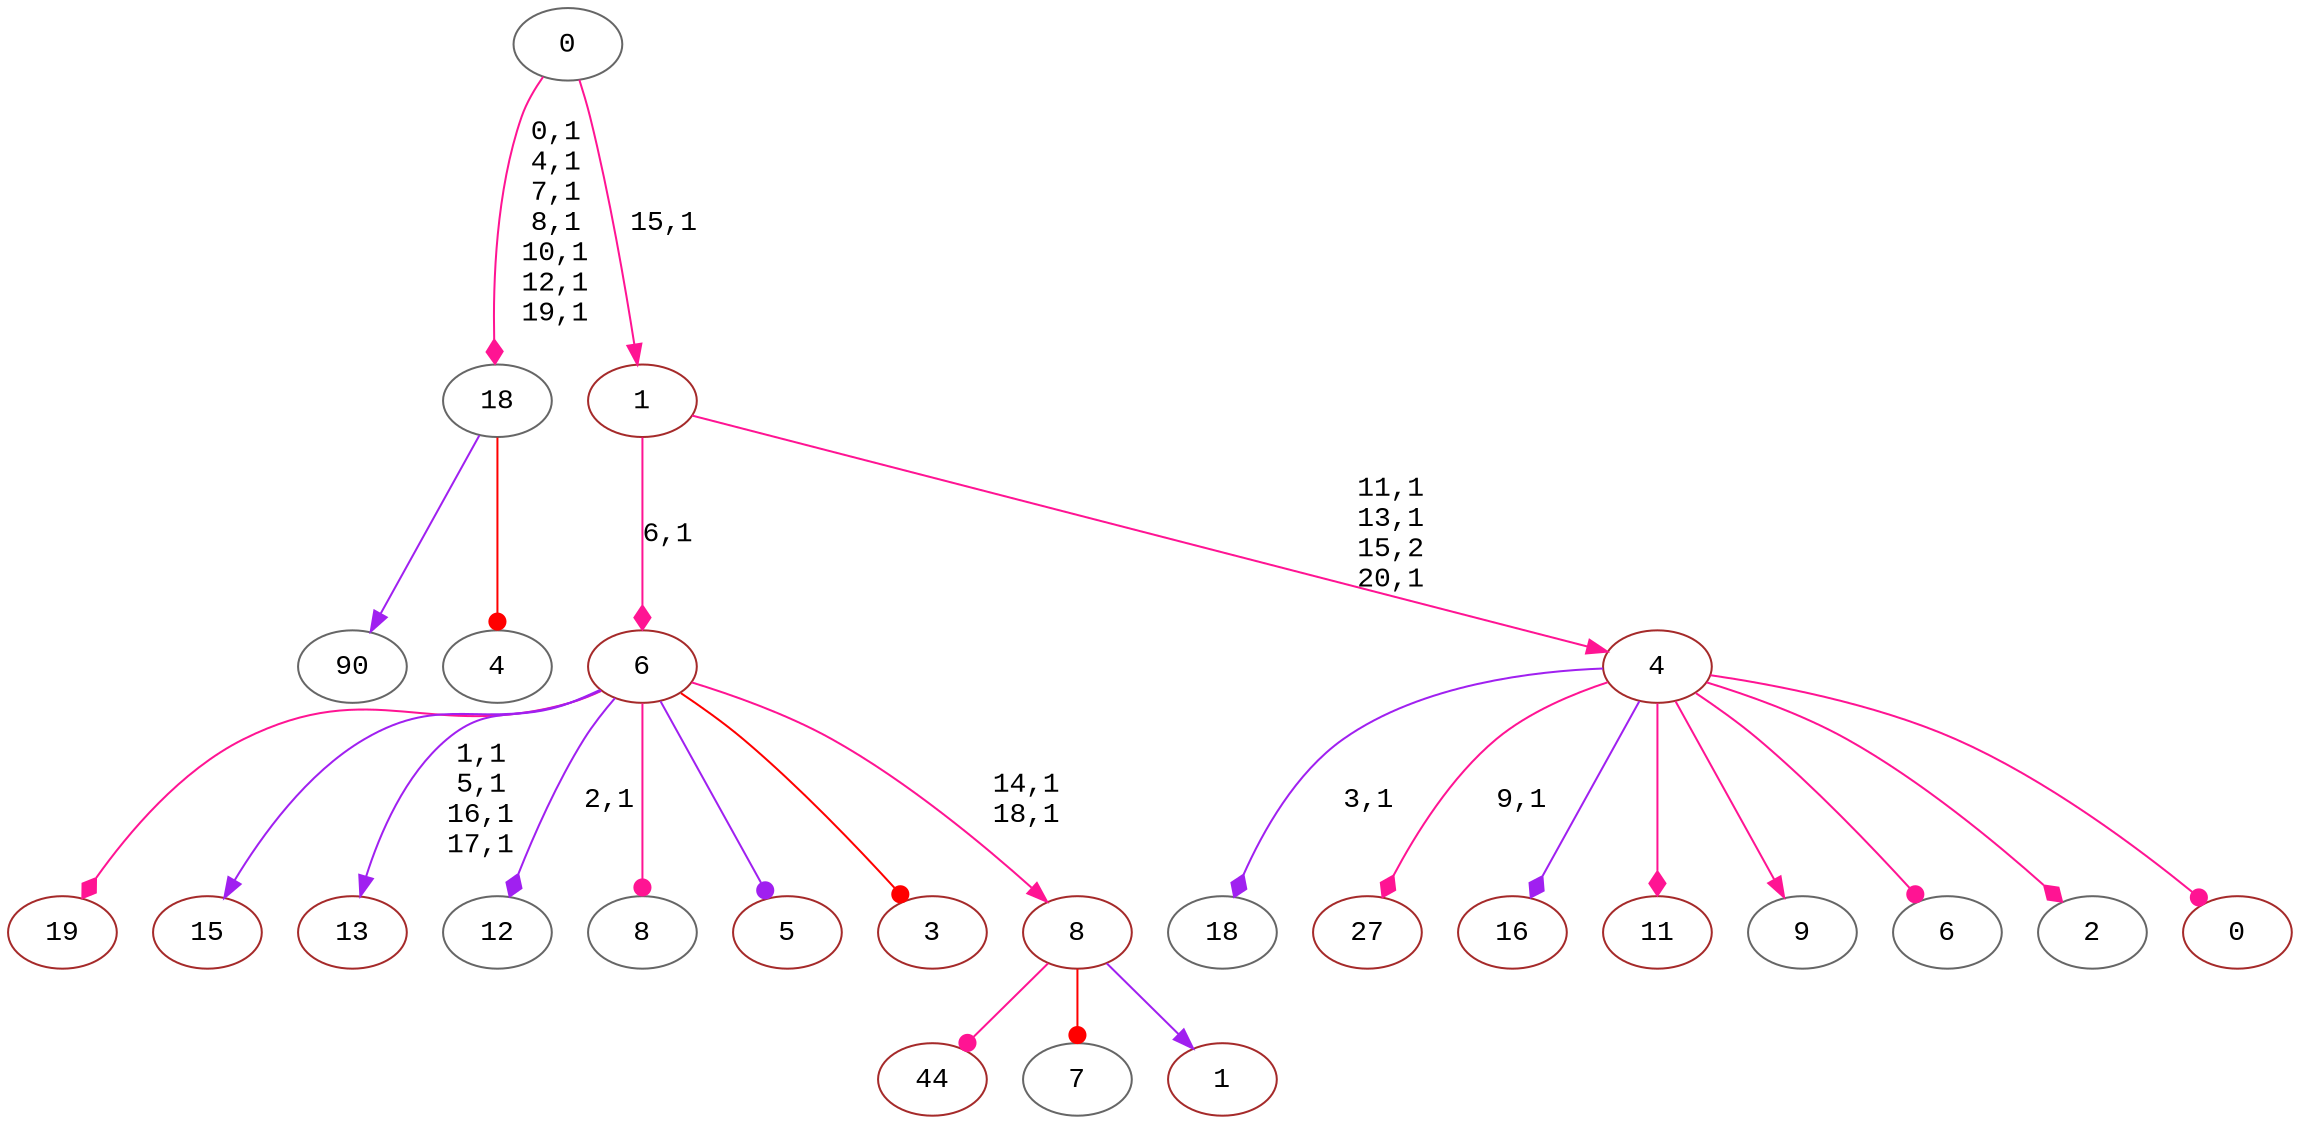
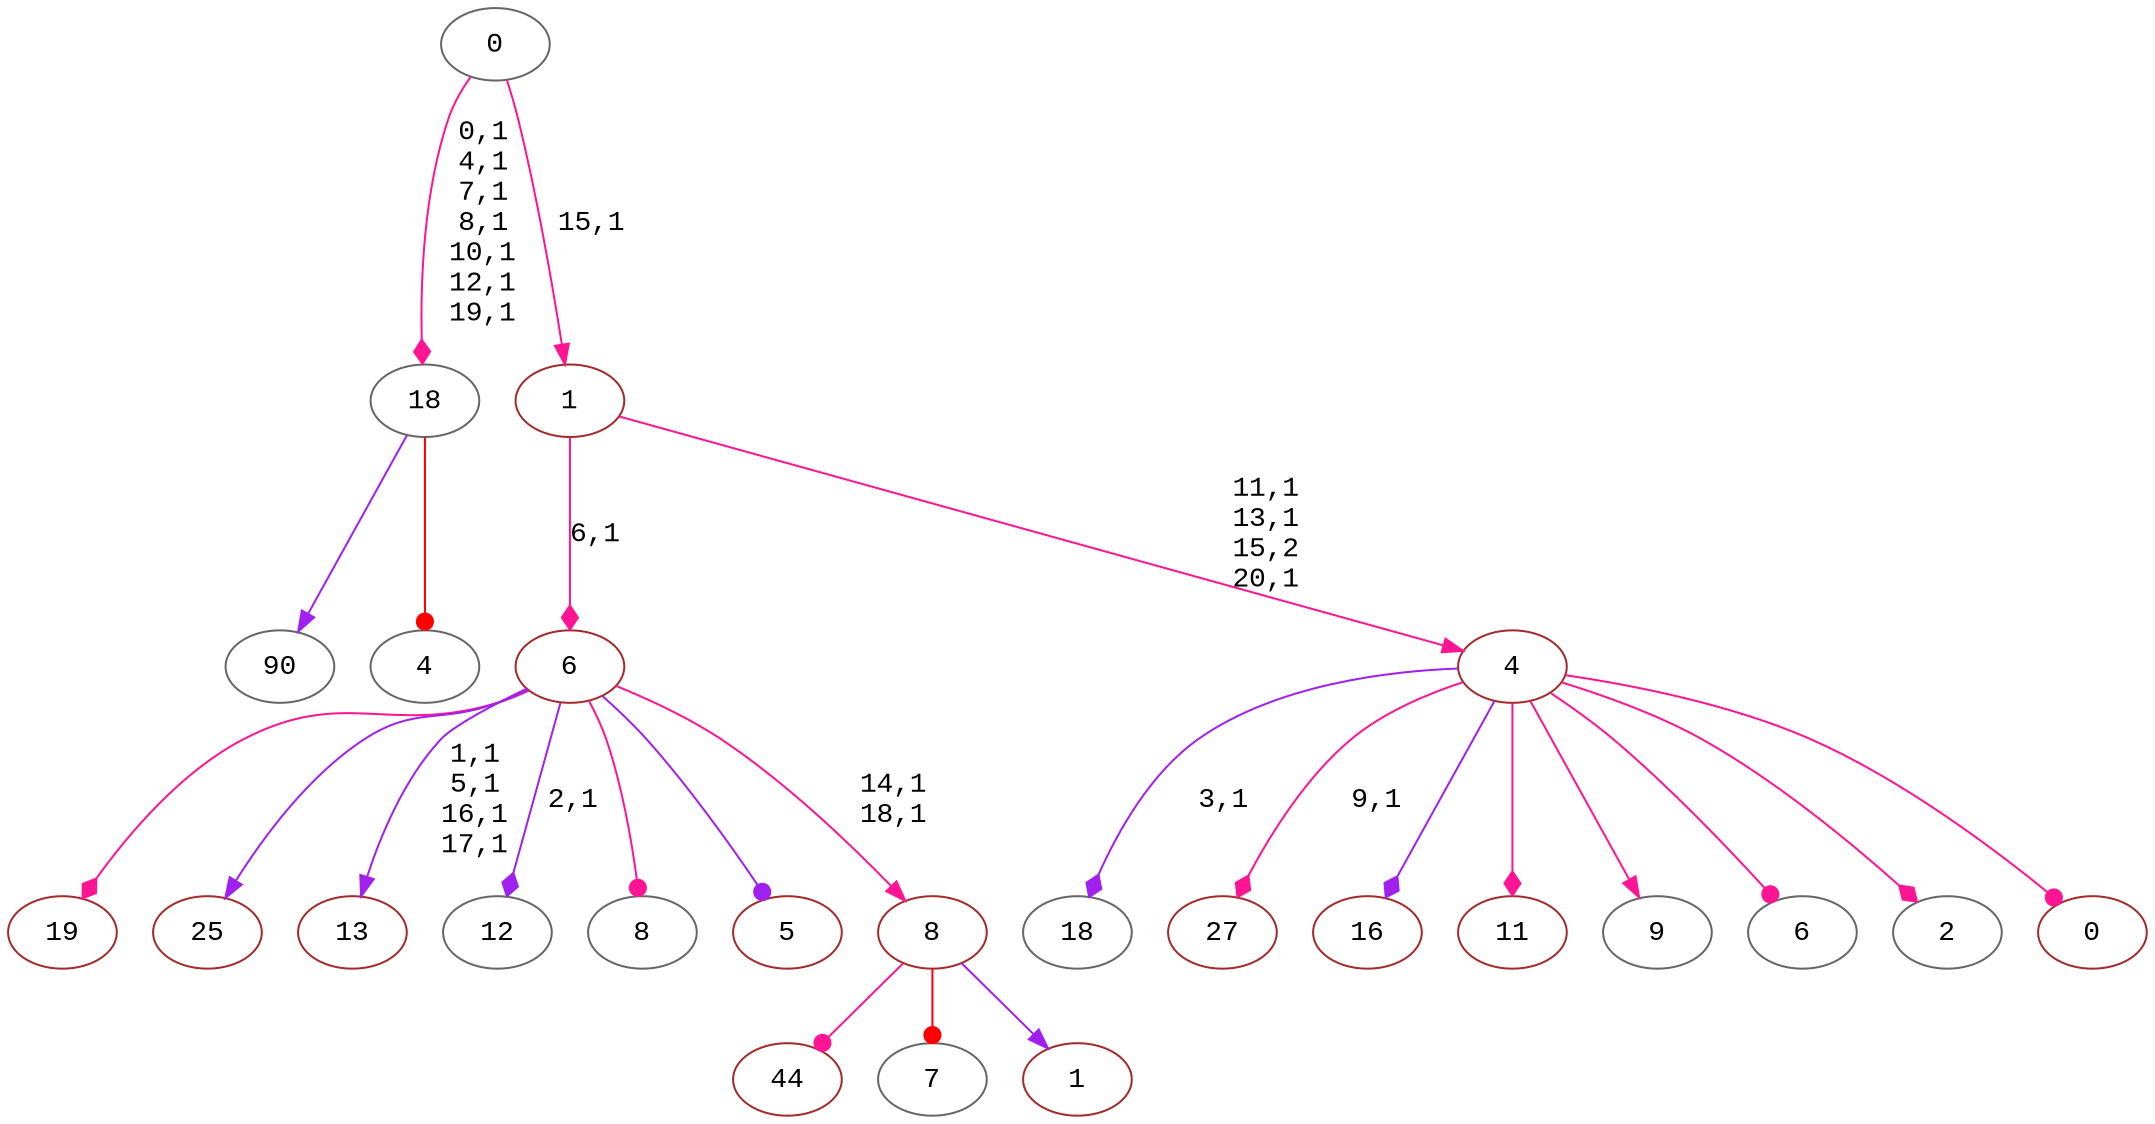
(207, 932) -> (207, 932)
(932, 932) -> none
